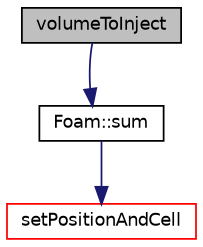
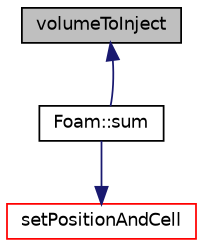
(90, 66) -> (113, 83)
